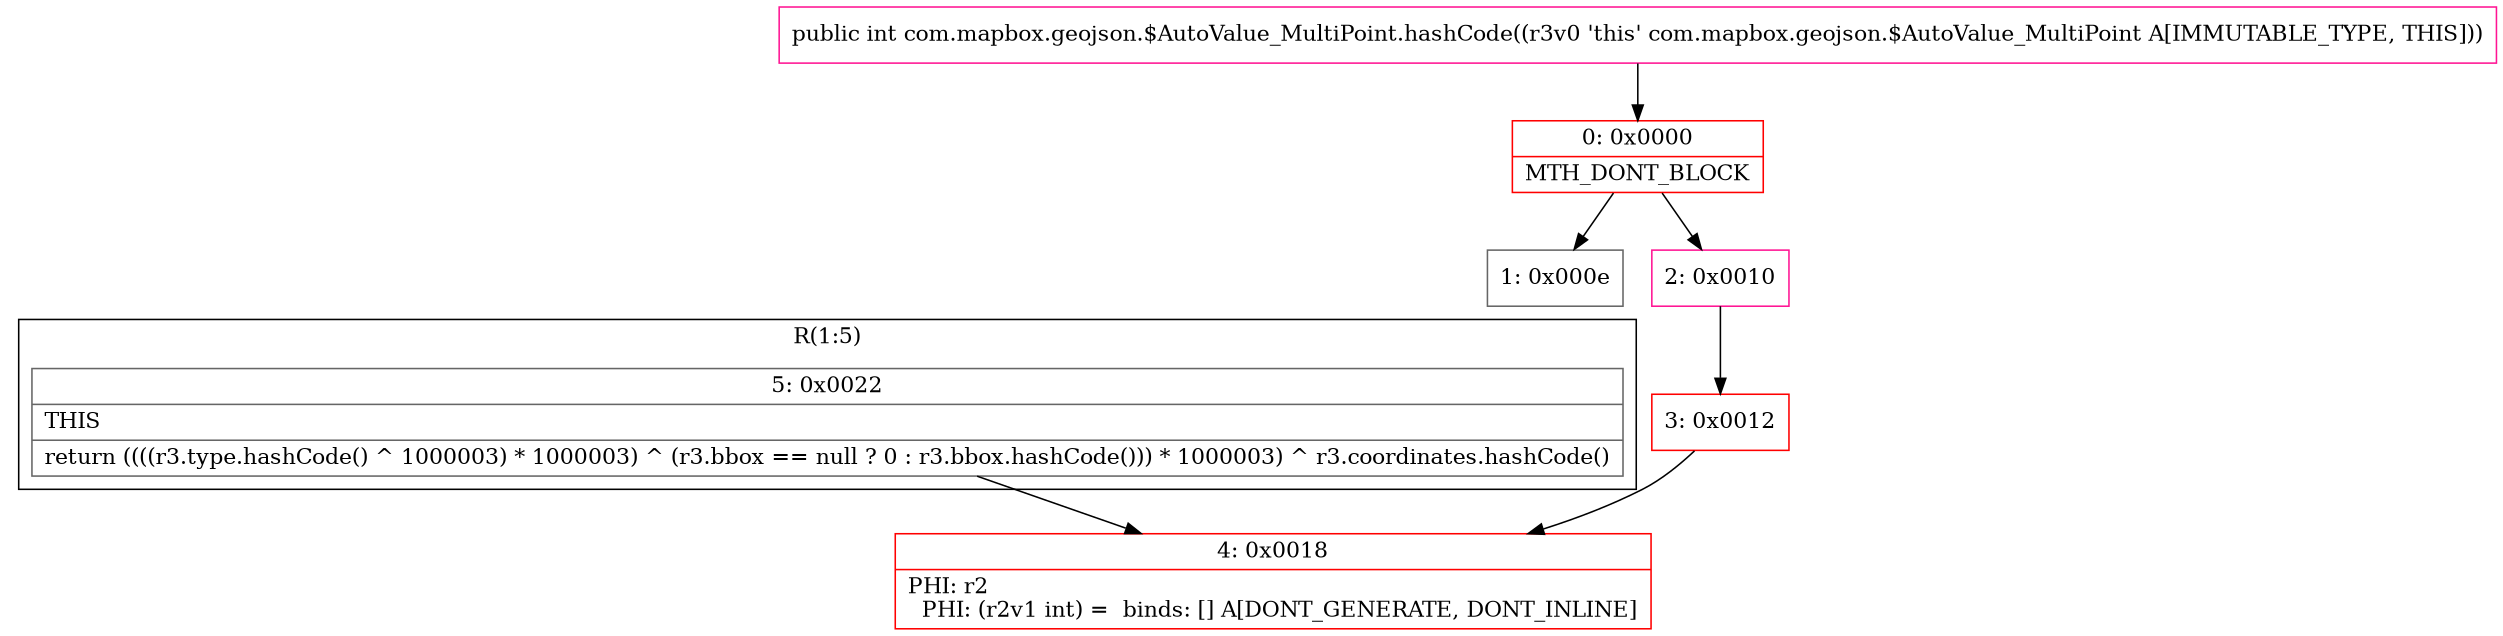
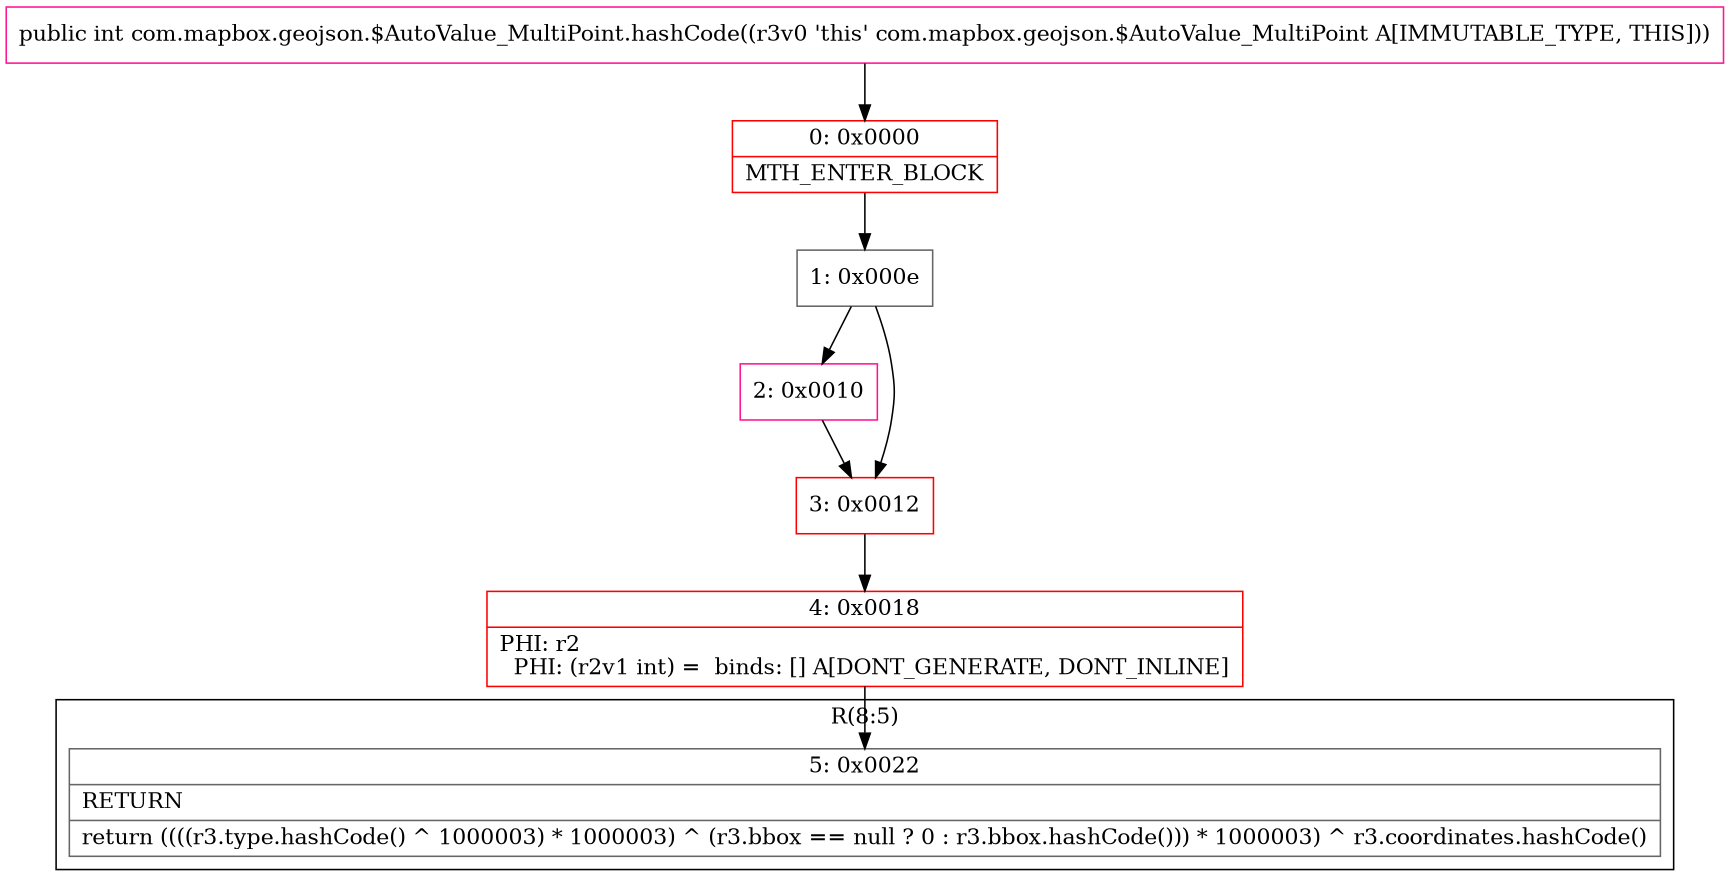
(1638, 174) -> (865, 174)
(1677, 215) -> (840, 328)
(827, 337) -> (865, 718)
none -> (894, 384)
(73, 422) -> (132, 802)
(1051, 502) -> (865, 710)
